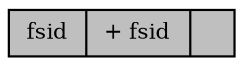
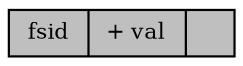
(138, 32) -> (136, 32)
